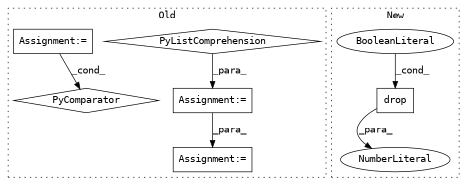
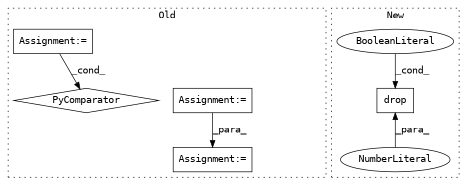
(213, 41) -> none
(359, 124) -> (395, 133)
